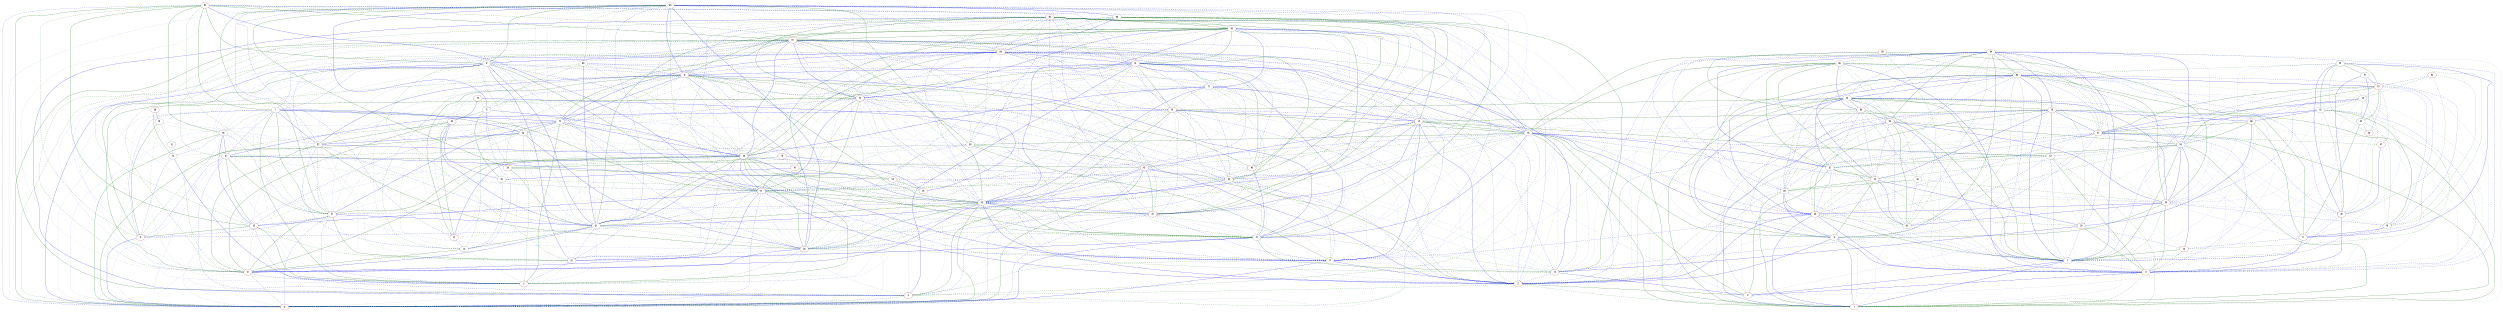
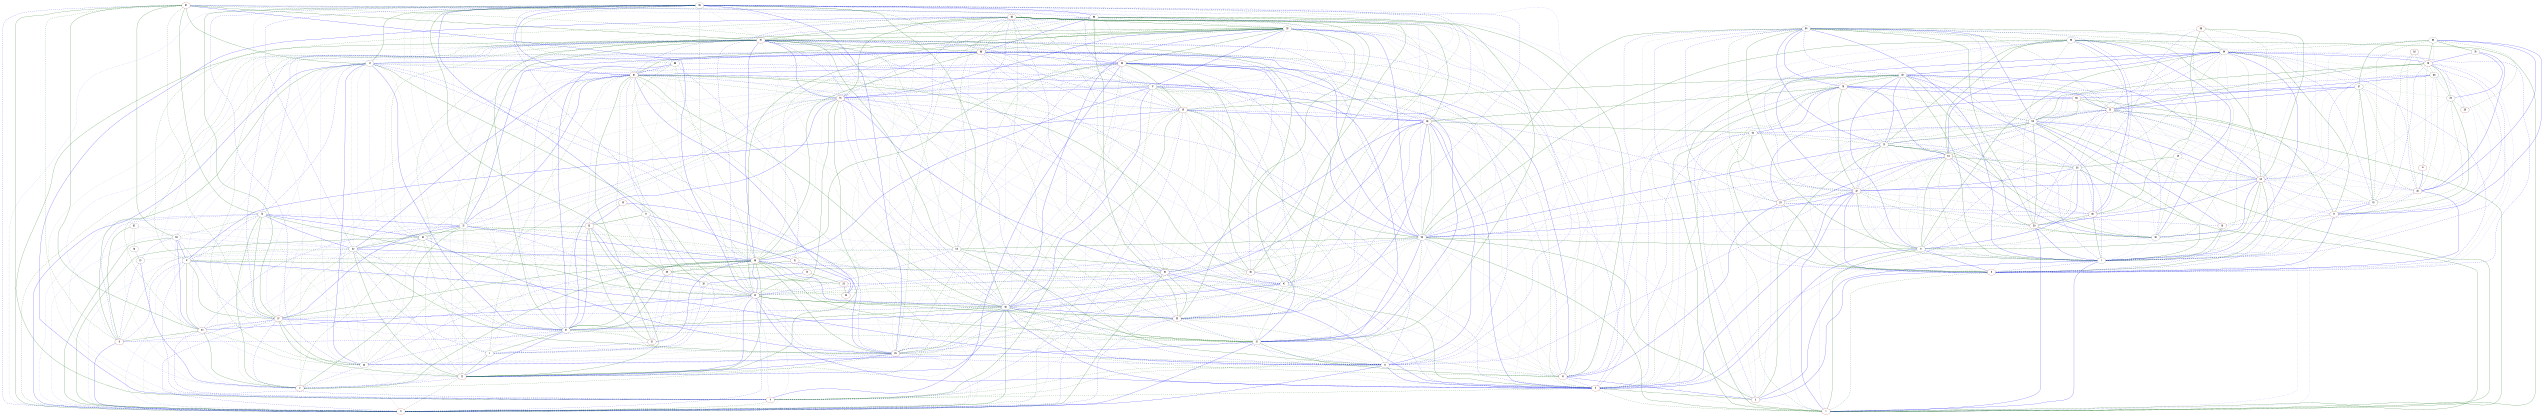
(1034, 92) -> (989, 93)
(155, 110) -> none
(604, 125) -> (721, 237)
(2240, 139) -> (2252, 149)
(1008, 140) -> (989, 209)
(1197, 148) -> (1303, 27)
(1991, 180) -> (2227, 105)
(1060, 191) -> (1081, 290)
(2074, 243) -> (1937, 208)
